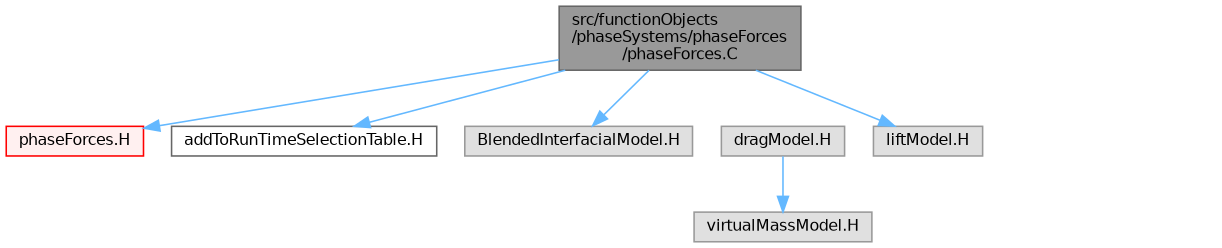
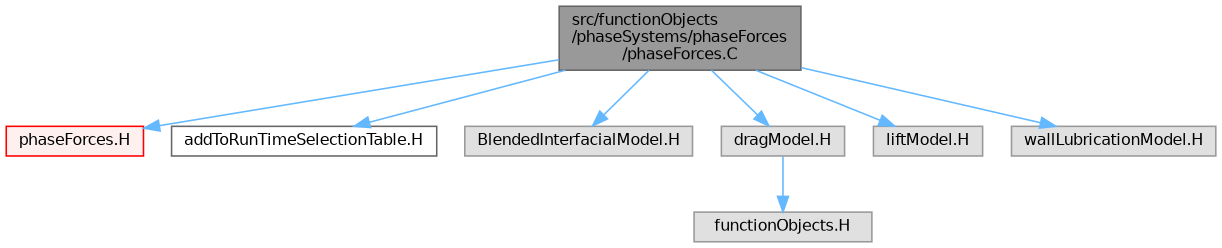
none -> (735, 93)
none -> (1114, 141)
(783, 227) -> (783, 227)
